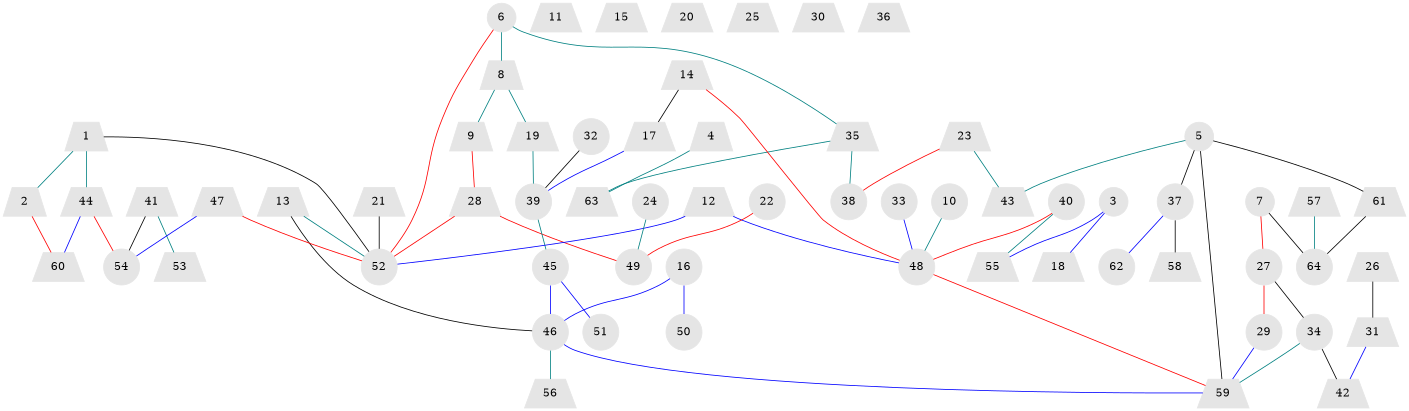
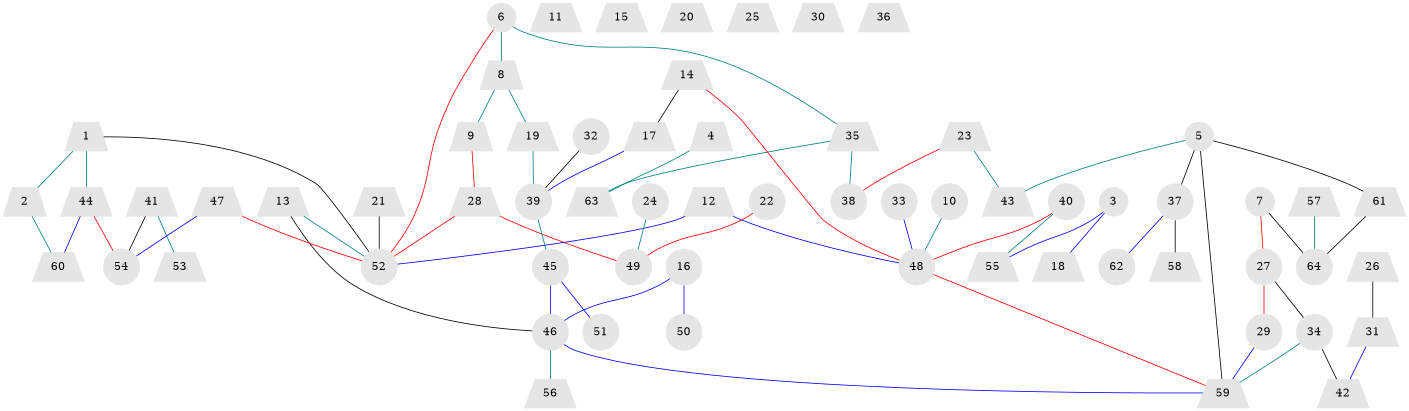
(42, 234) -> (42, 234)
